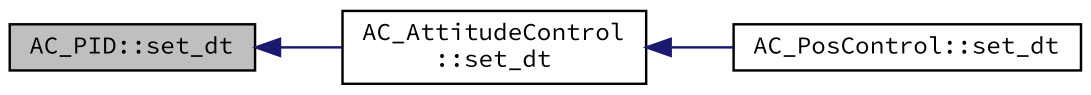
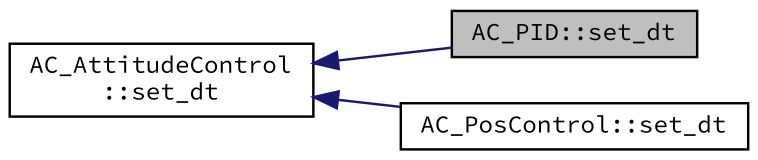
(311, 47) -> (395, 54)
